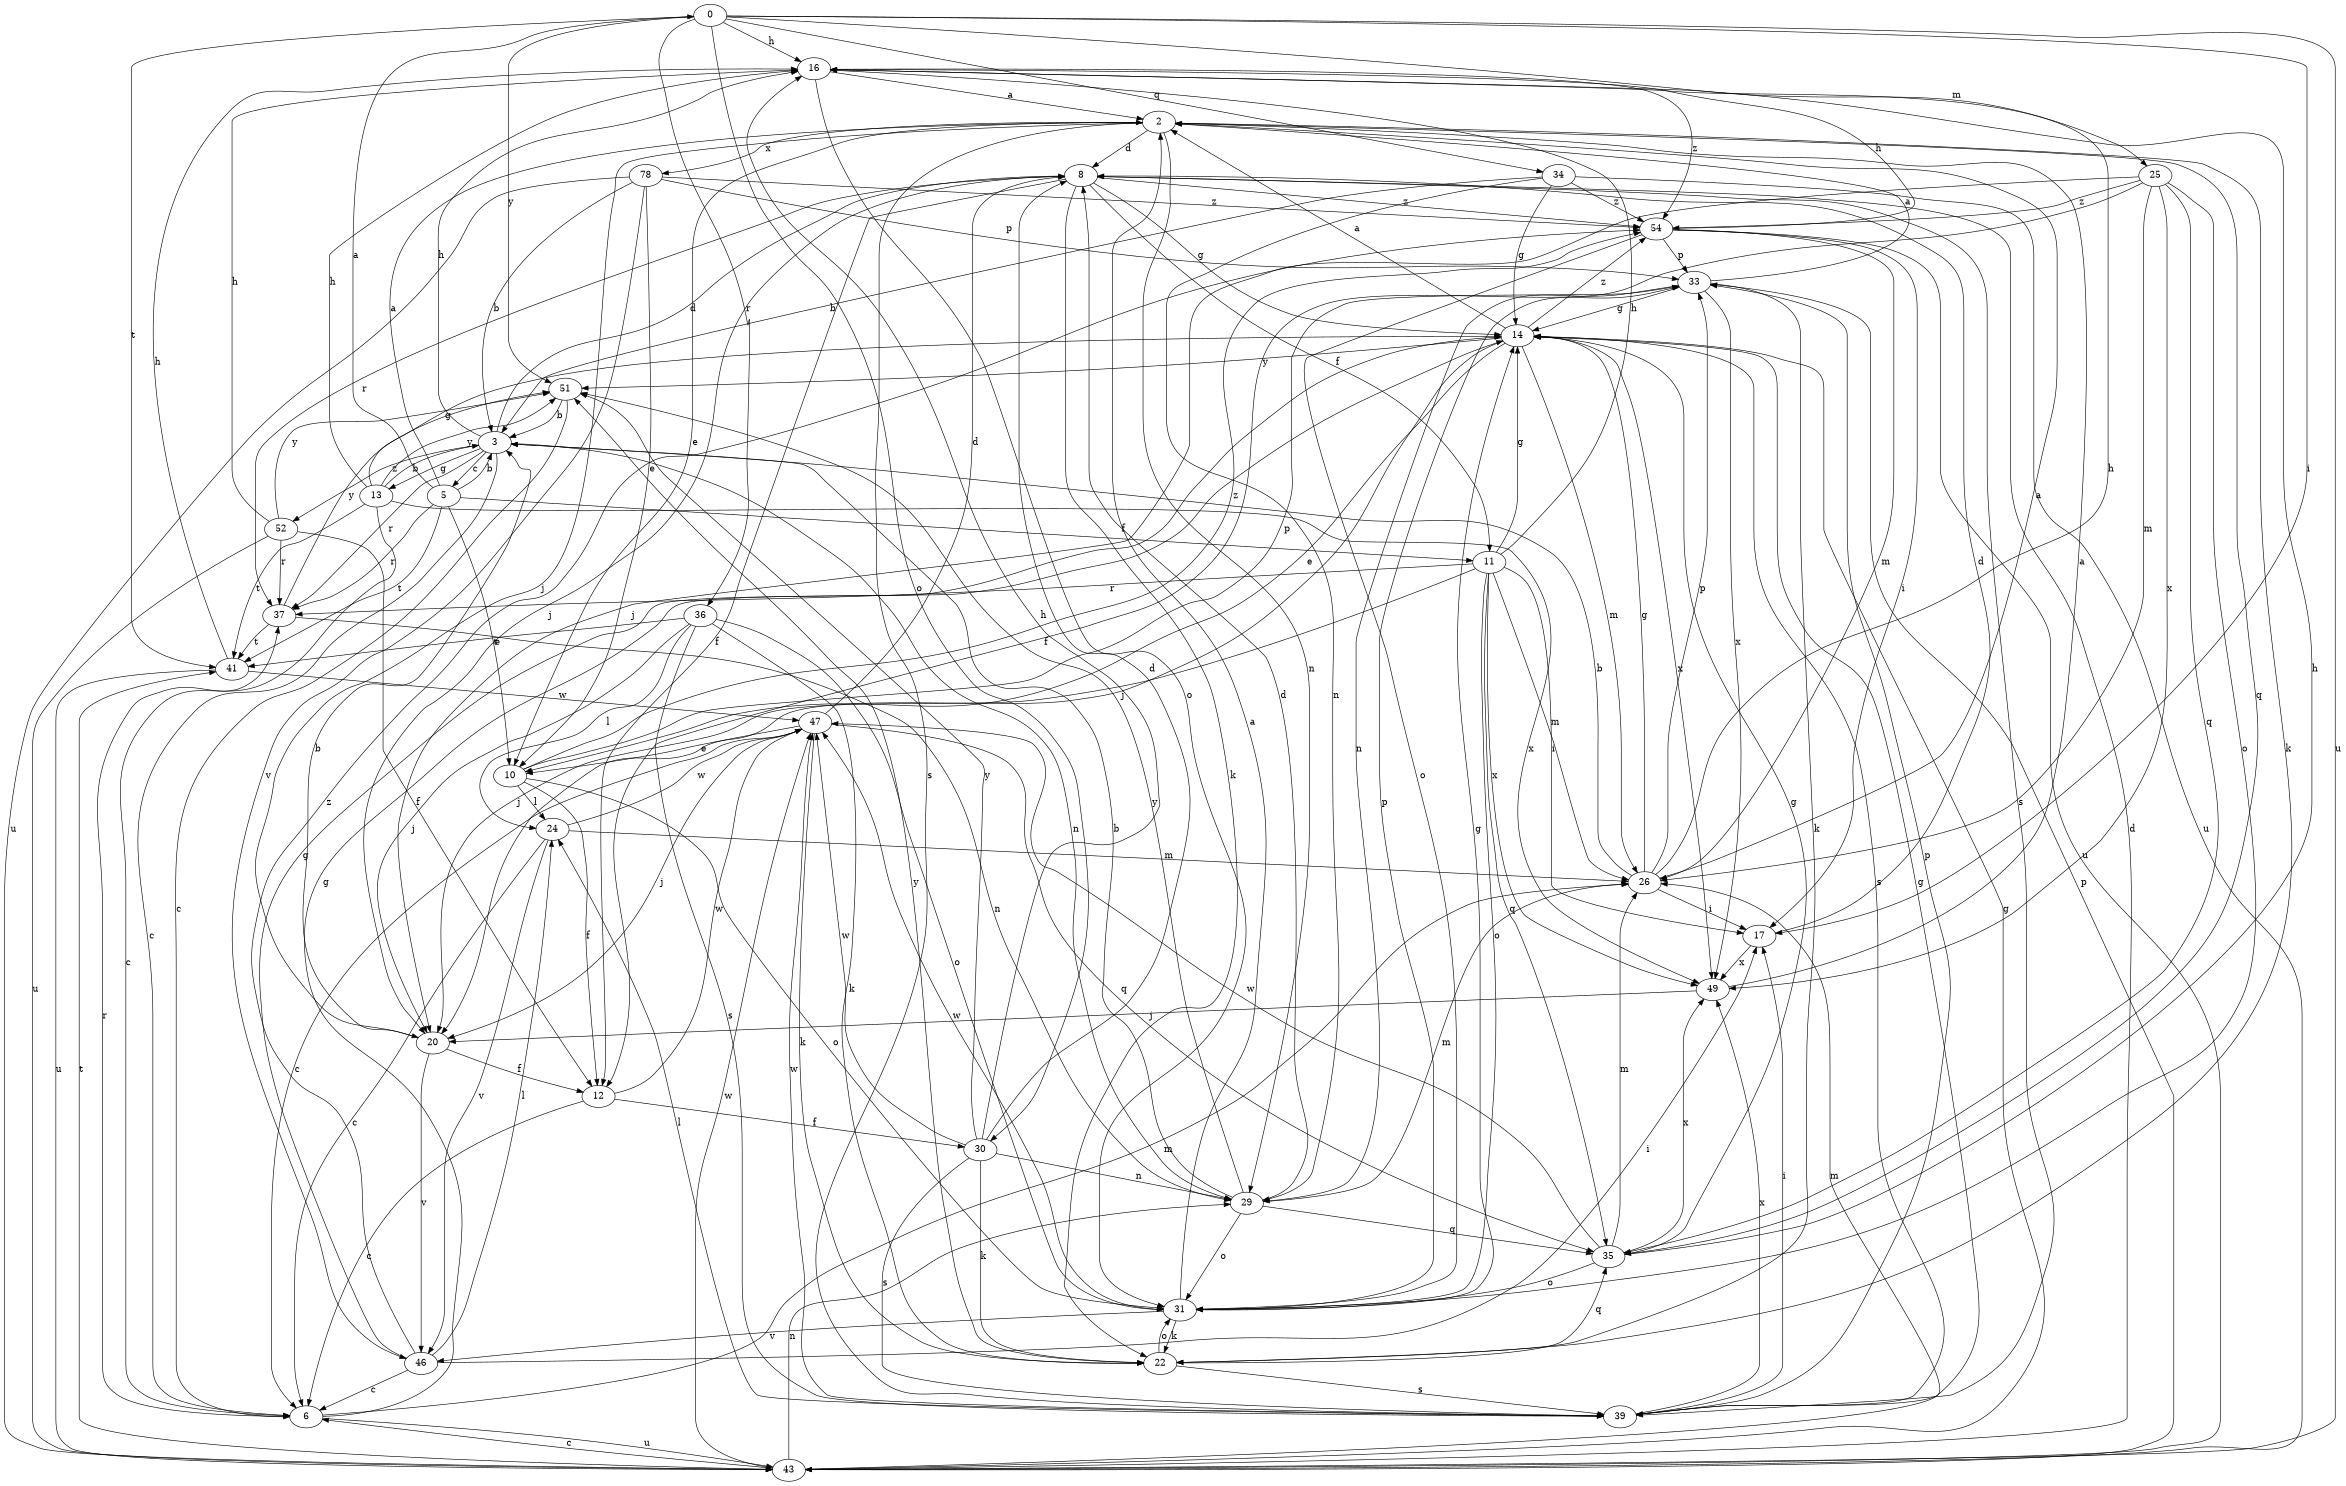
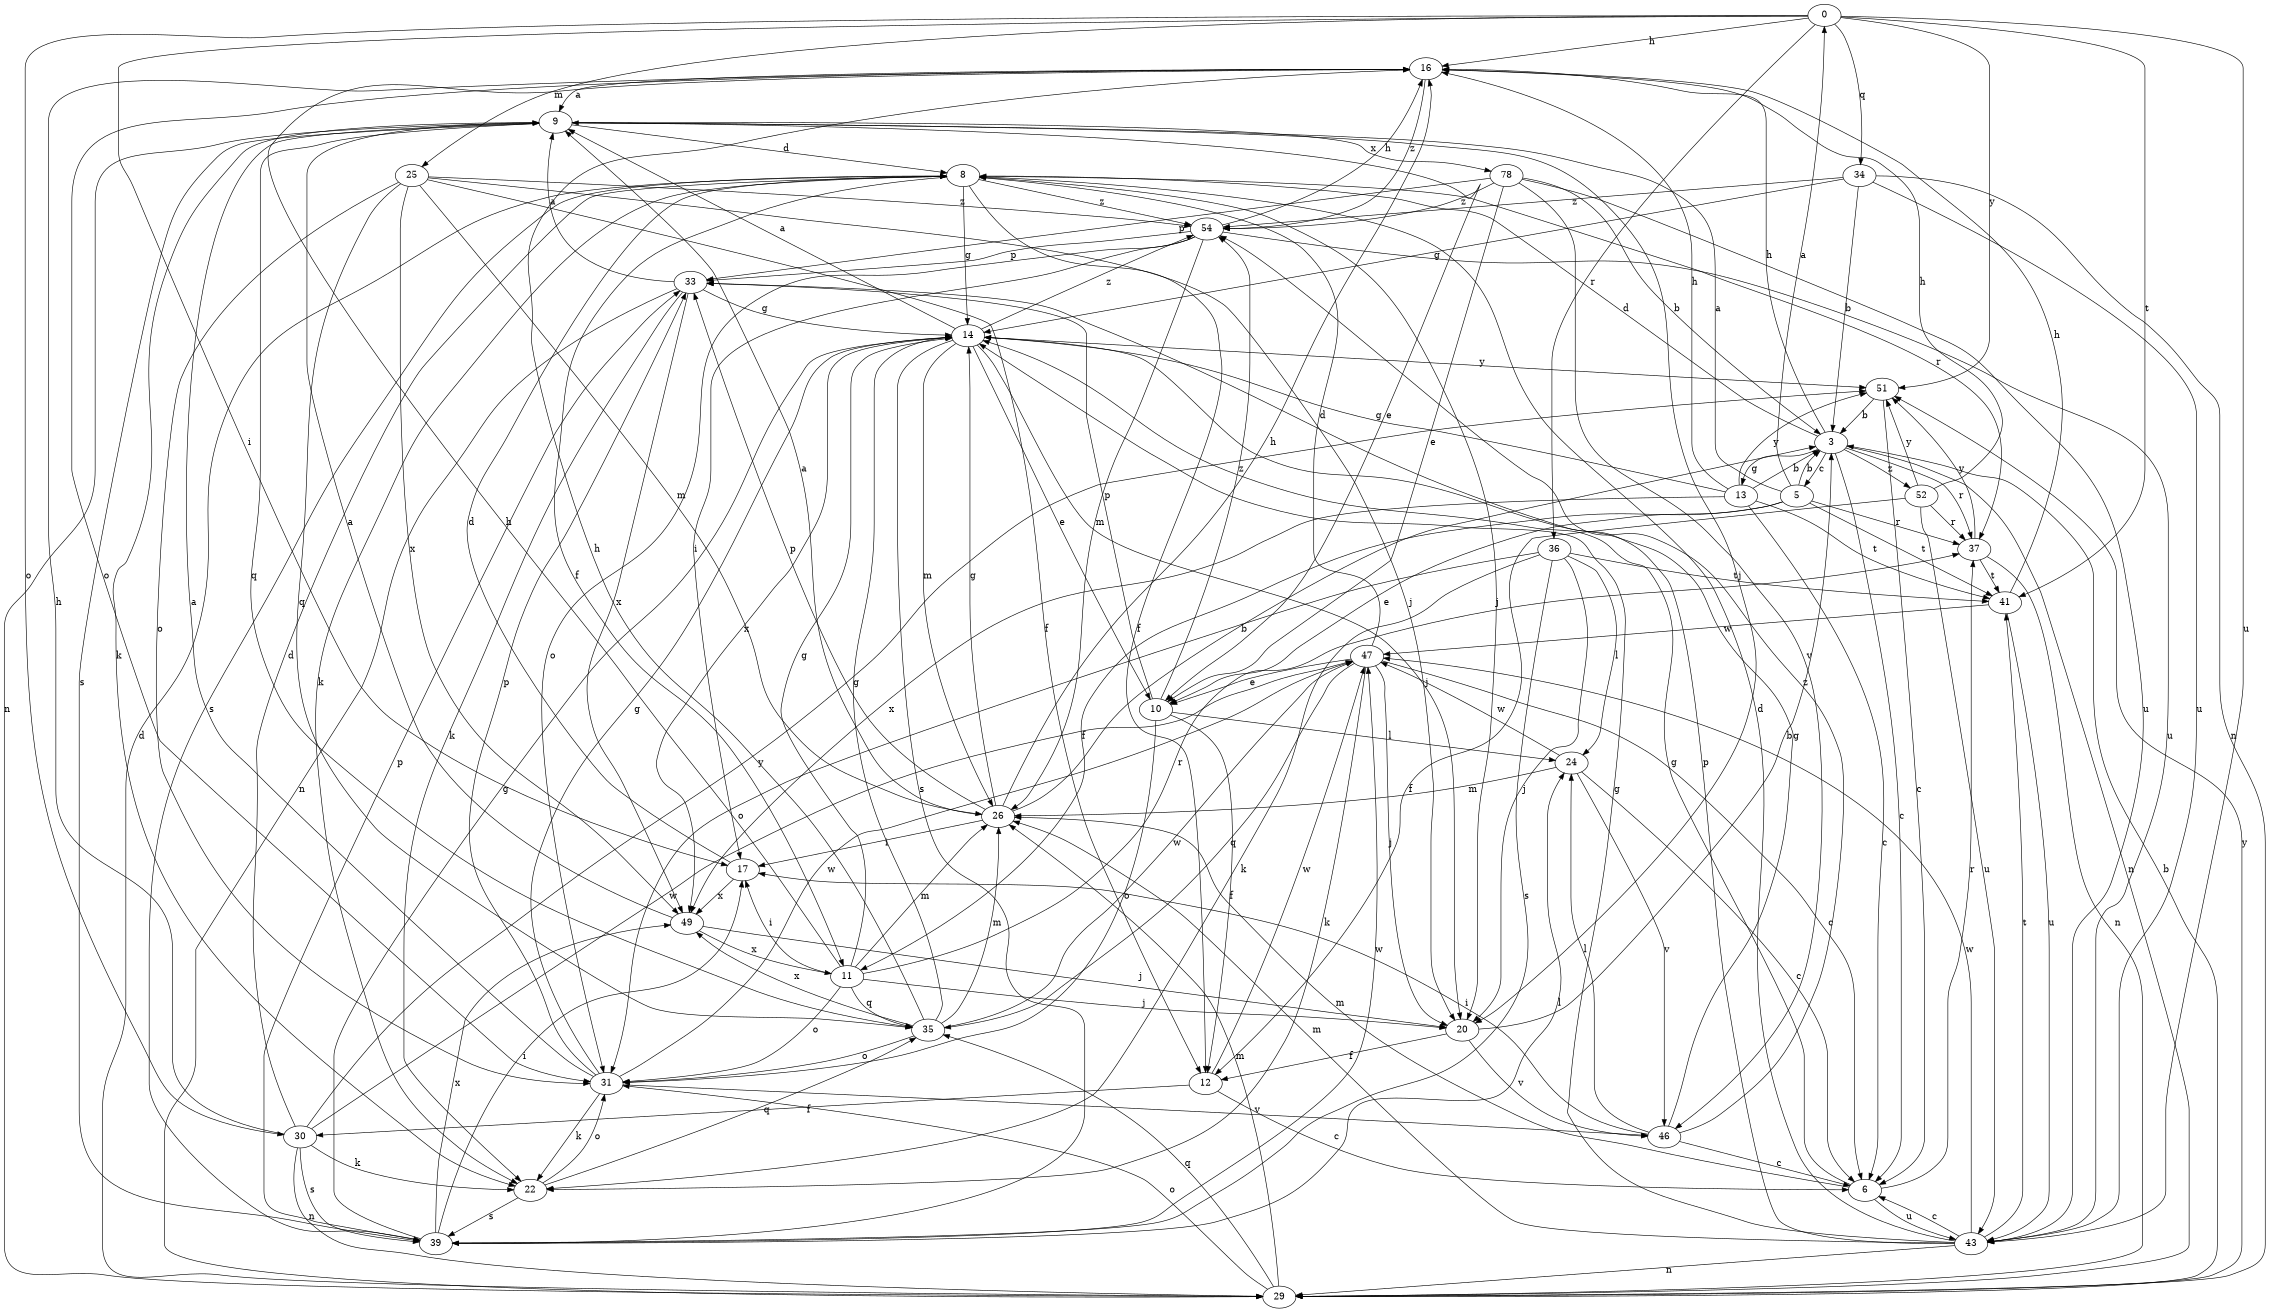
(1159, 122) -> (556, 122)
(1499, 837) -> (760, 957)
(913, 896) -> none
